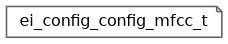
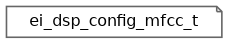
(114, 22) -> (114, 22)
